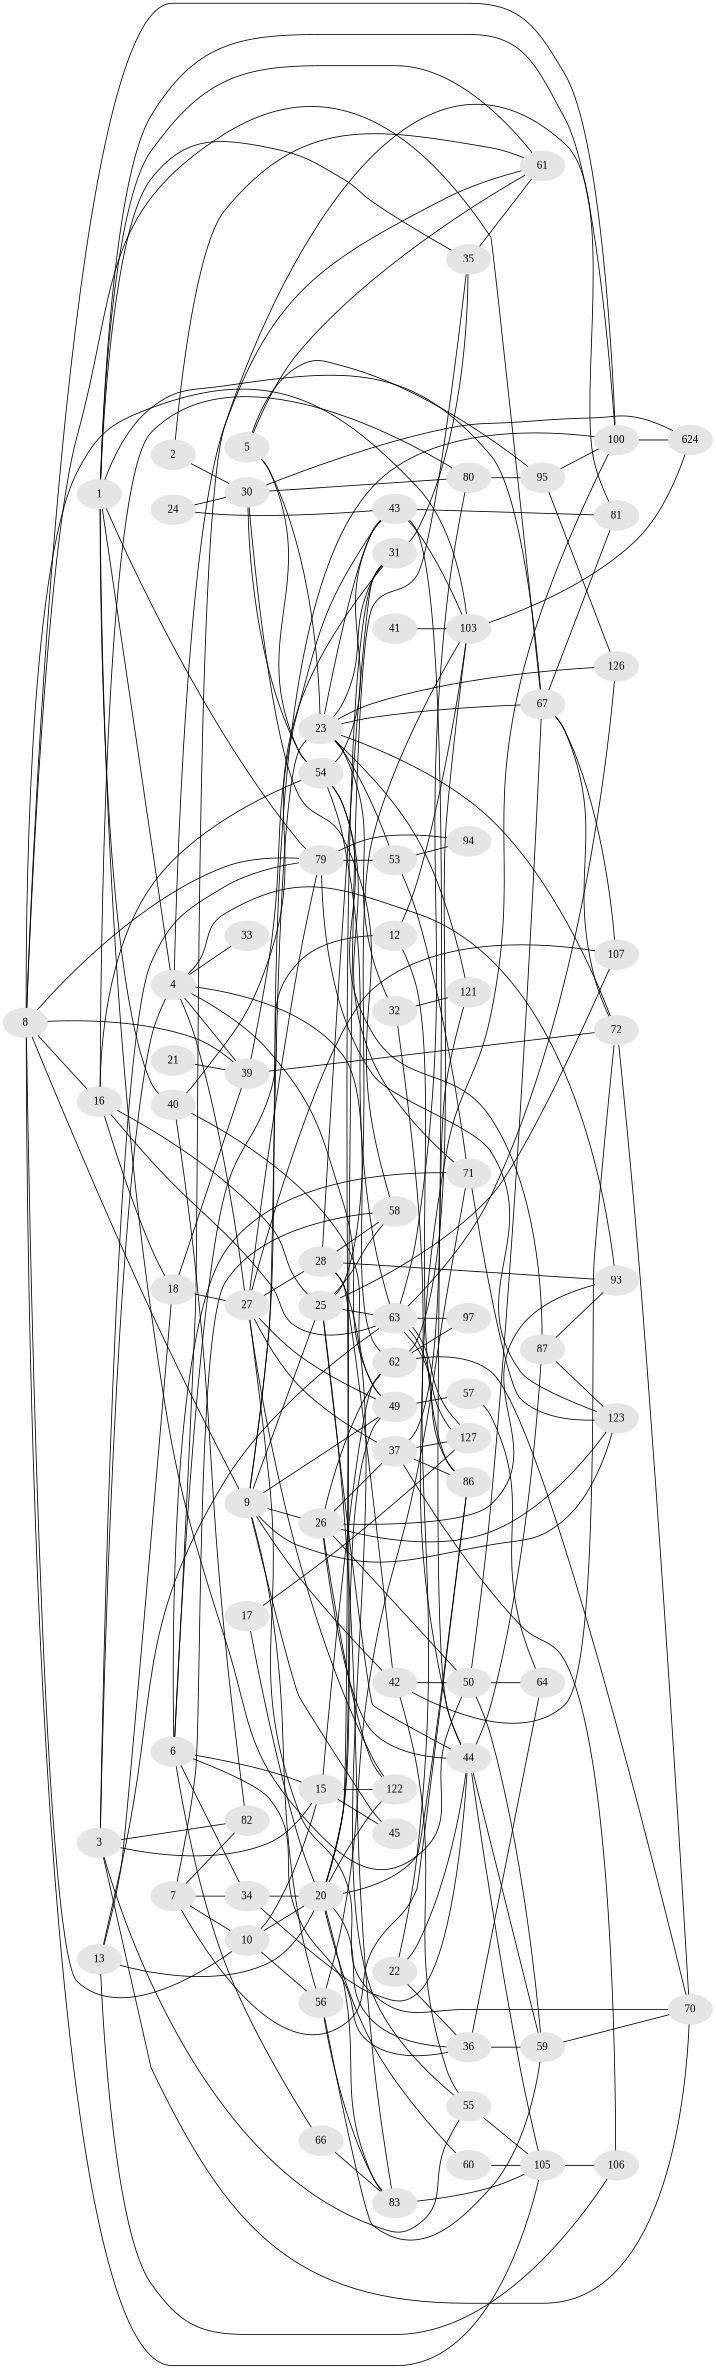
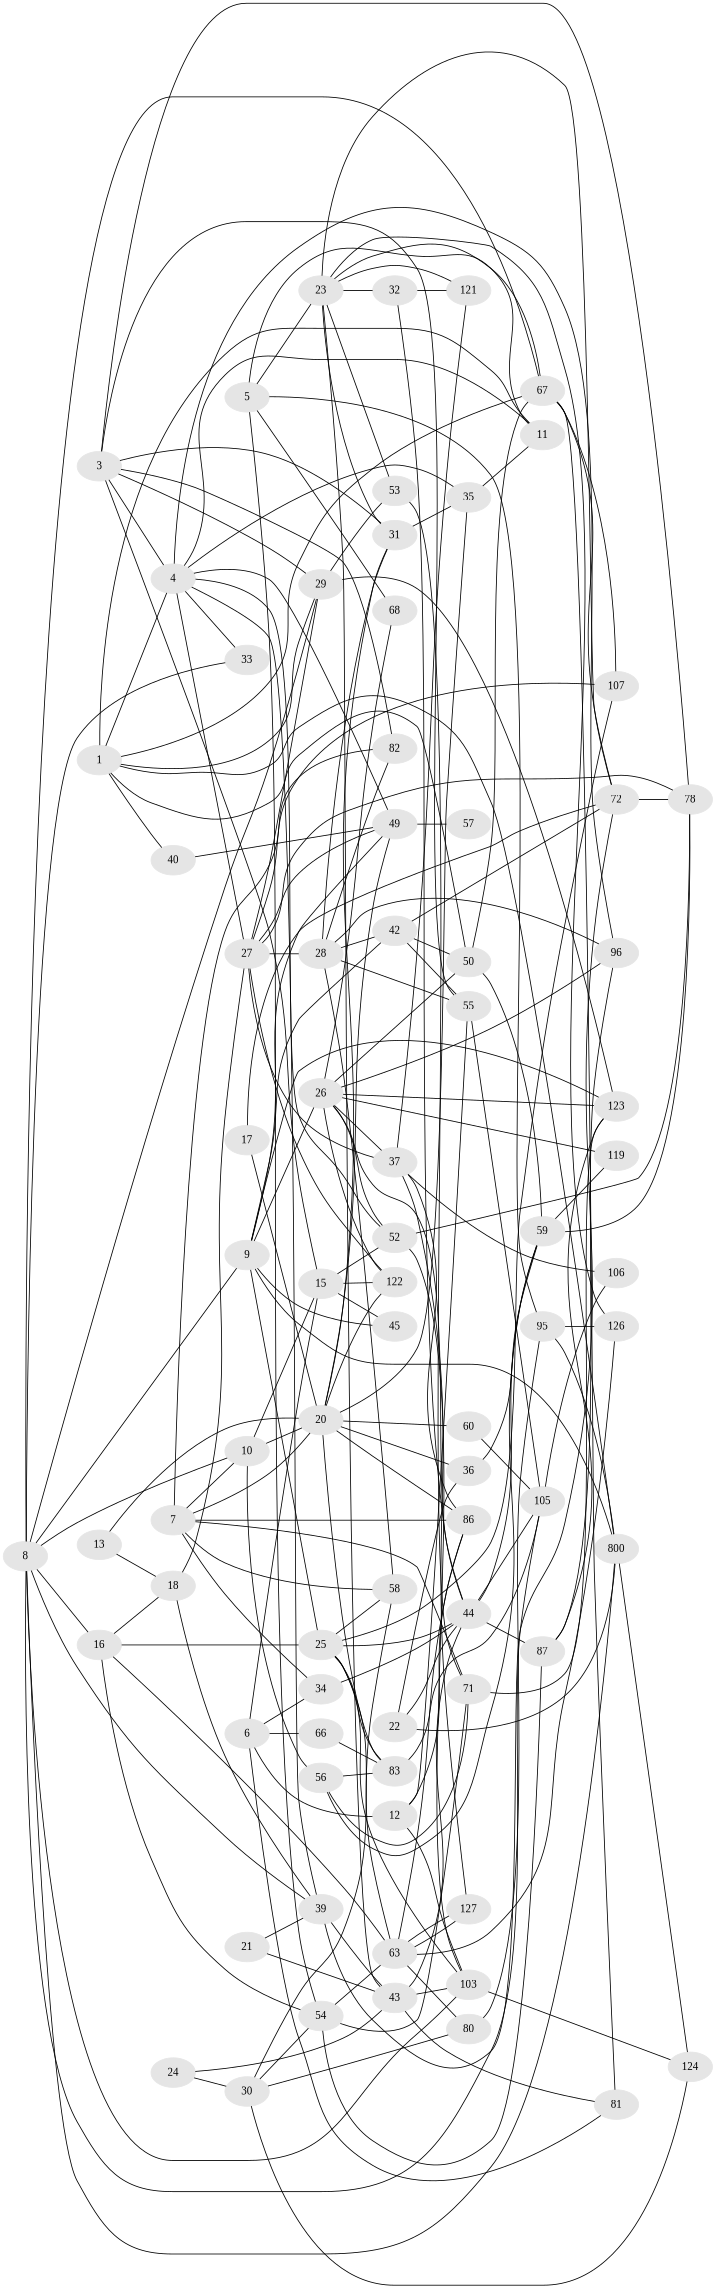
(163, 166) -> (307, 493)
(543, 166) -> (543, 435)
(616, 440) -> (616, 1549)
(690, 440) -> (690, 2067)
(173, 455) -> none
(120, 571) -> none
none -> (395, 611)
(395, 629) -> none
(358, 641) -> (324, 1973)
(284, 830) -> (260, 453)
(469, 841) -> none
(321, 860) -> (321, 584)
none -> (38, 1053)
(275, 1113) -> none
none -> (616, 1156)
(616, 1280) -> (616, 953)
(469, 1318) -> none
(395, 1363) -> (395, 1238)
none -> (447, 1375)
(186, 1406) -> (366, 1546)
(211, 1463) -> (366, 820)
(380, 1515) -> (362, 896)
(169, 1601) -> none
(543, 1683) -> none
(283, 1729) -> none
(284, 1896) -> (257, 1481)
(308, 1934) -> none
(690, 2009) -> (690, 799)
(242, 2334) -> none
